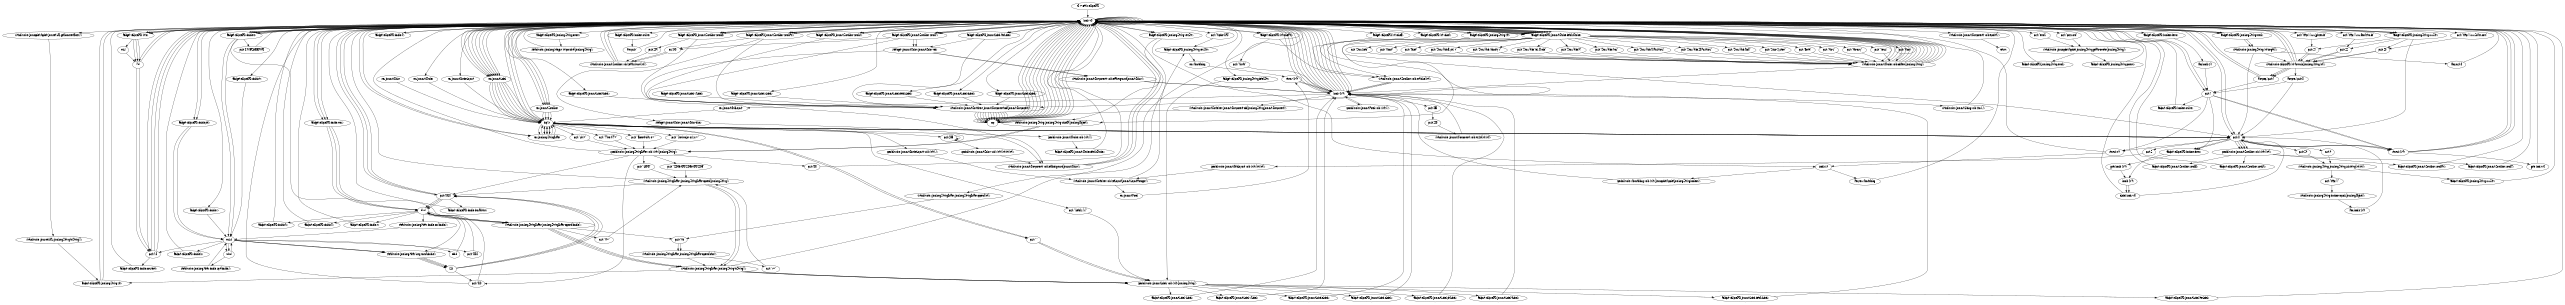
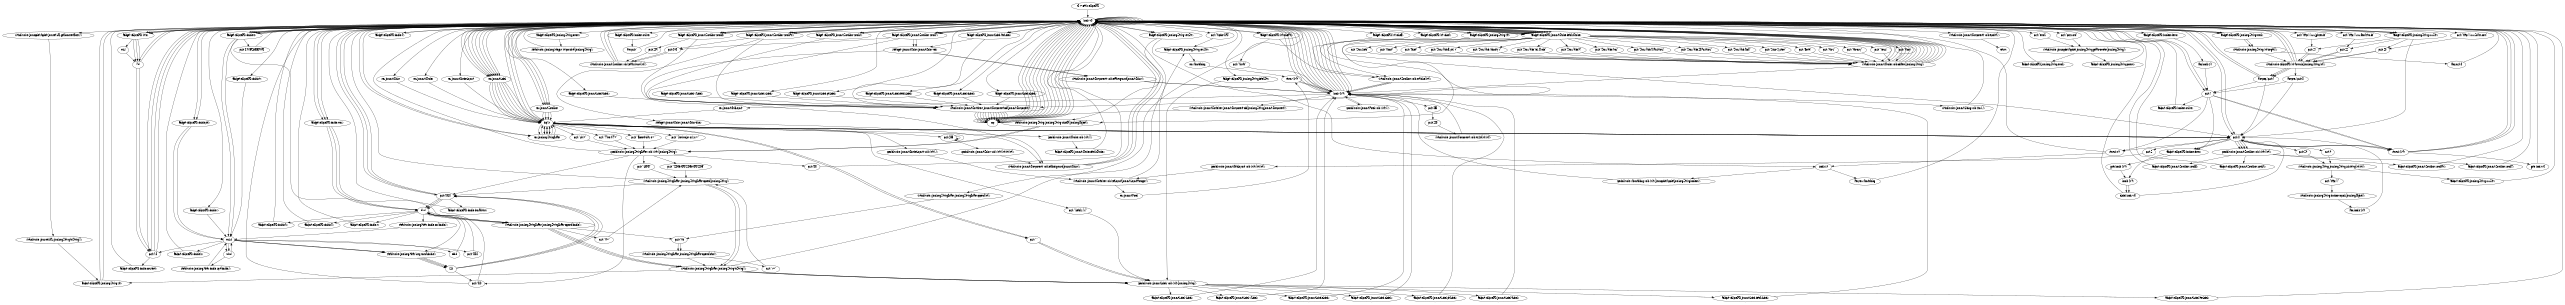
none -> (730, 23)
(673, 50) -> (673, 50)
(2247, 93) -> (2258, 112)
none -> (815, 94)
